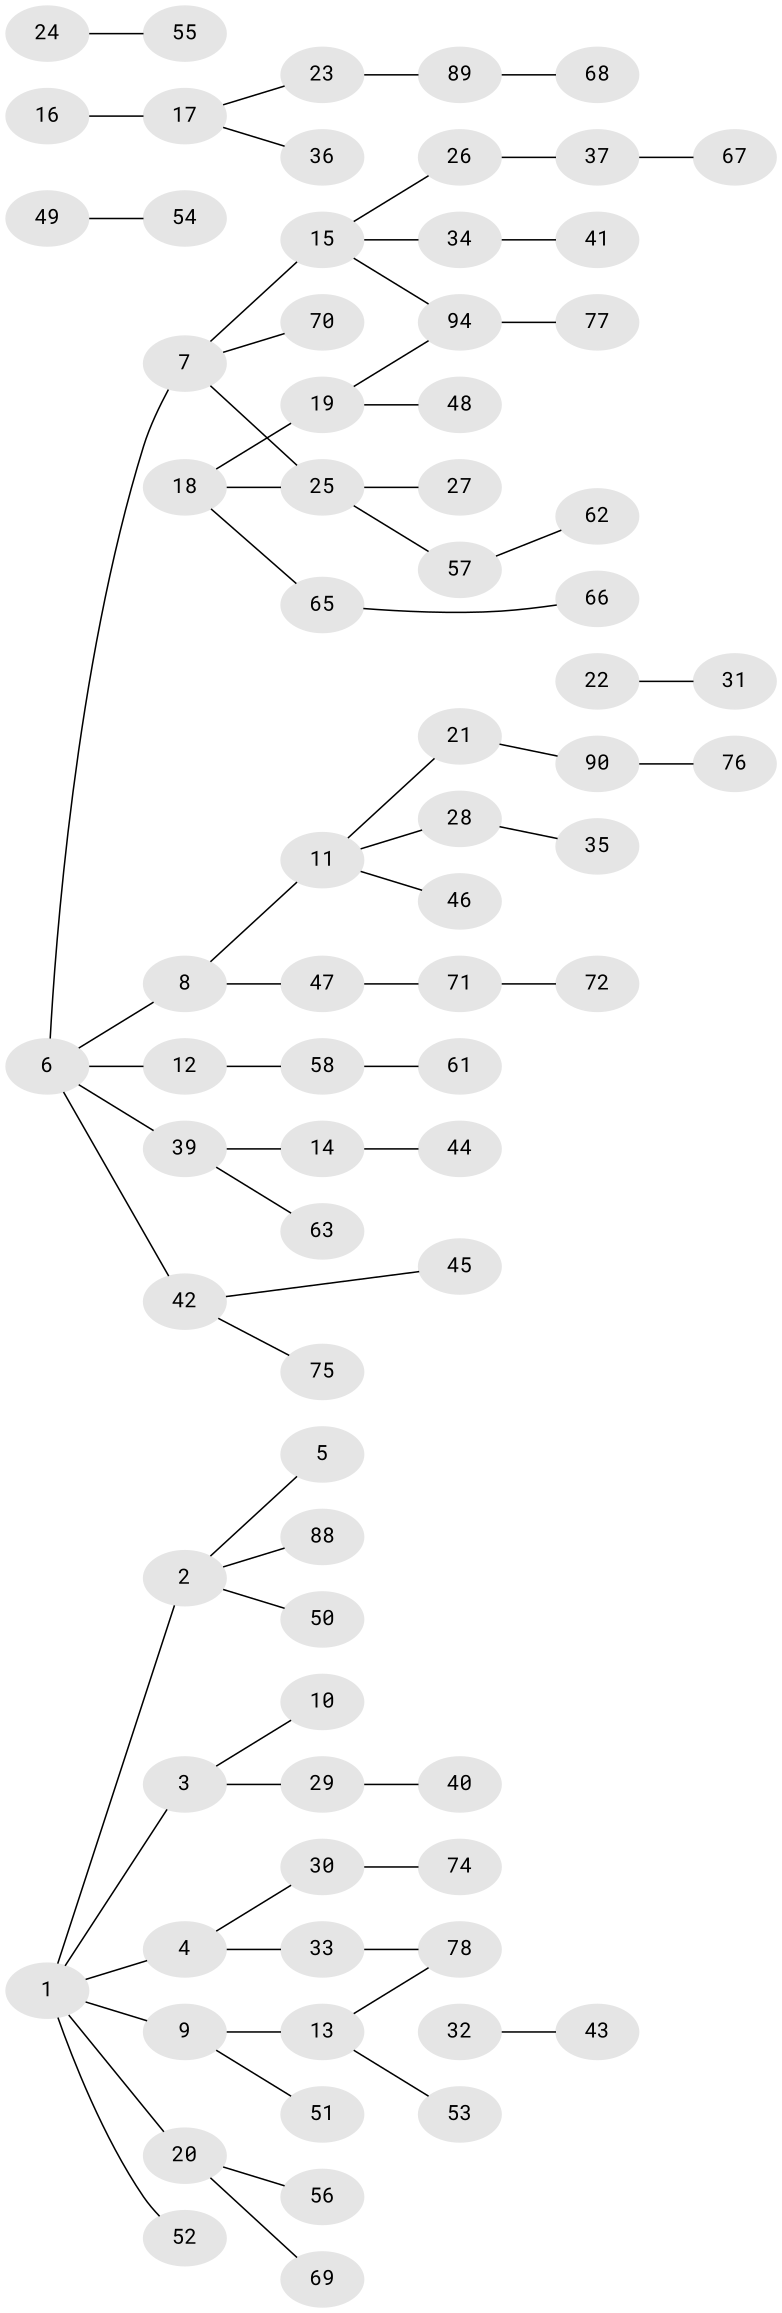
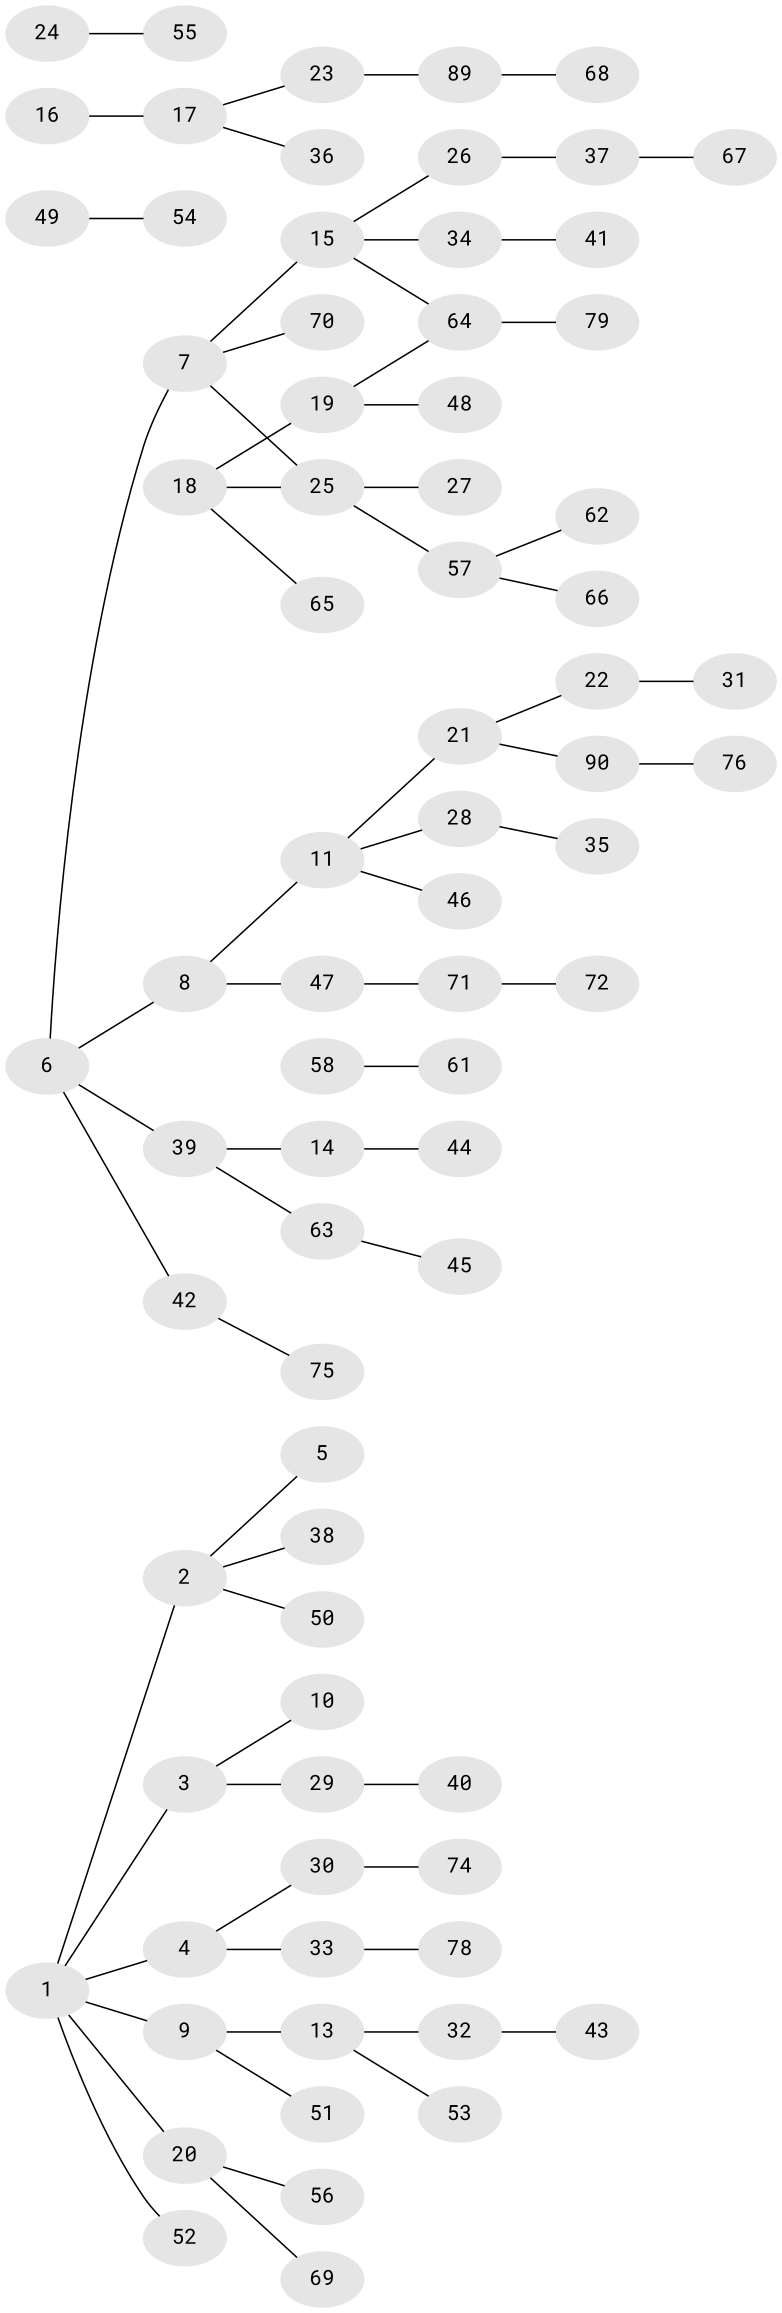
(460, 322) -> (460, 322)
(597, 322) -> (597, 322)
(460, 612) -> (529, 584)
none -> (529, 709)
(185, 1066) -> none
(323, 1284) -> (391, 1249)
(322, 1537) -> (322, 1537)
(391, 1991) -> (391, 2032)
